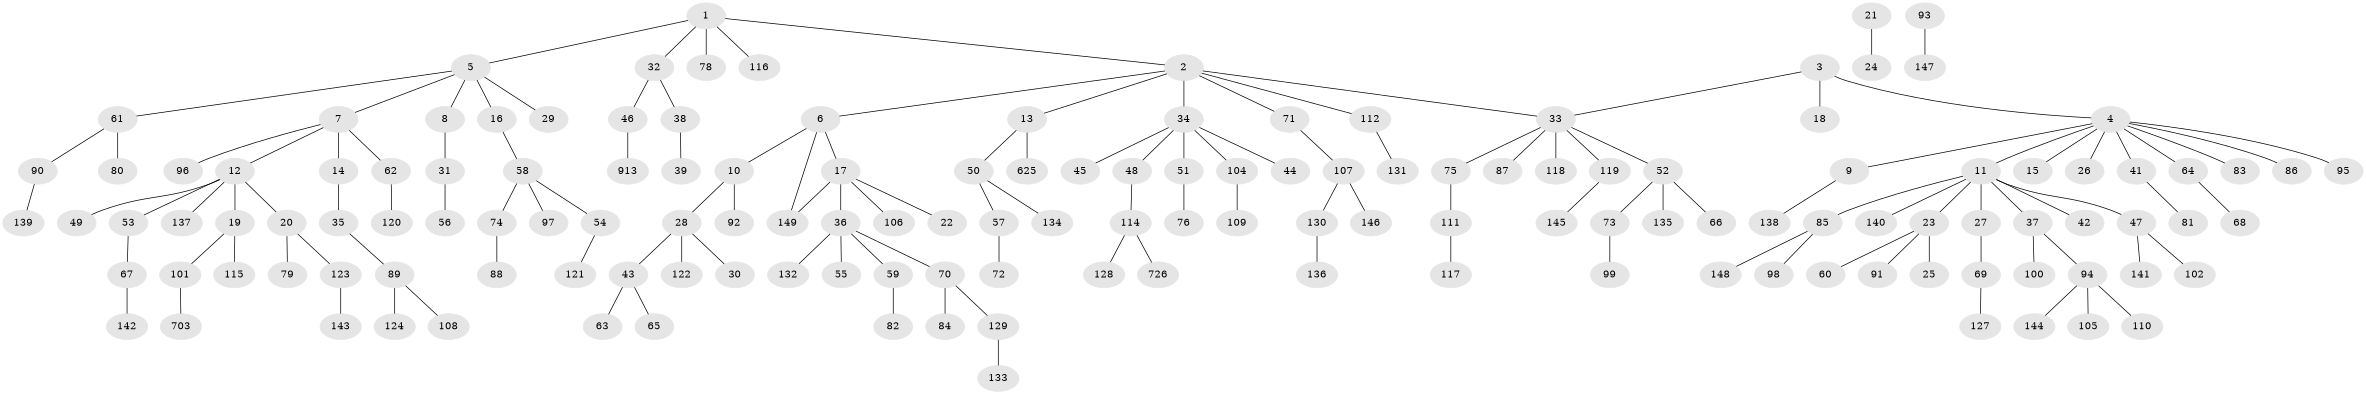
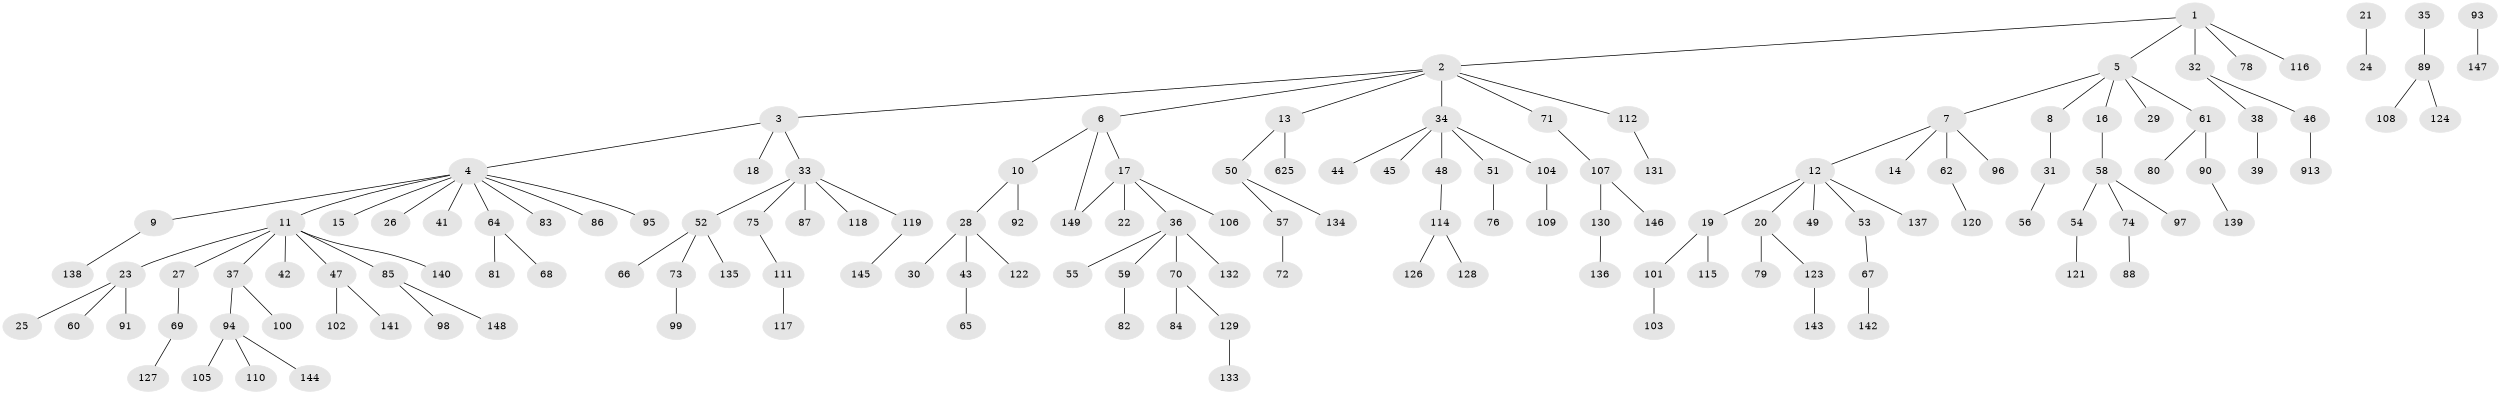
(1370, 94) -> (1110, 94)
(339, 197) -> none
(2162, 197) -> (495, 249)
(1158, 275) -> (1414, 275)
(181, 327) -> (1654, 327)
(603, 327) -> none
